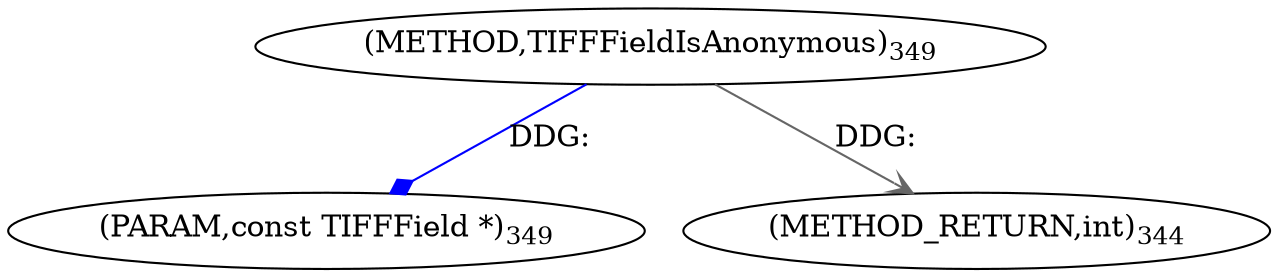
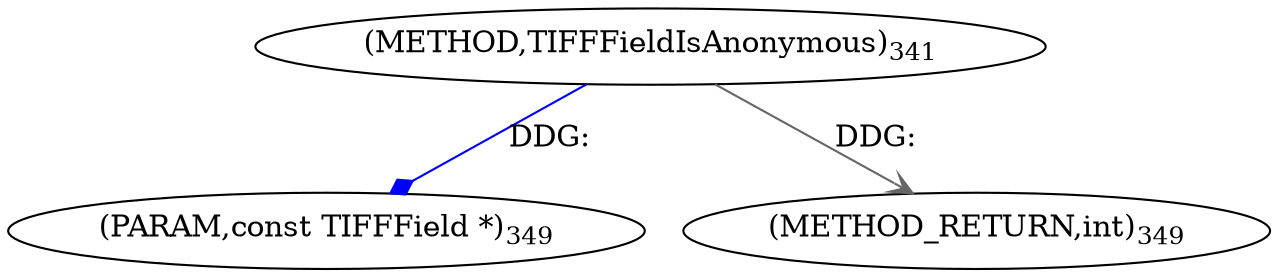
(913, 43) -> (913, 43)
(1161, 228) -> (1161, 228)
